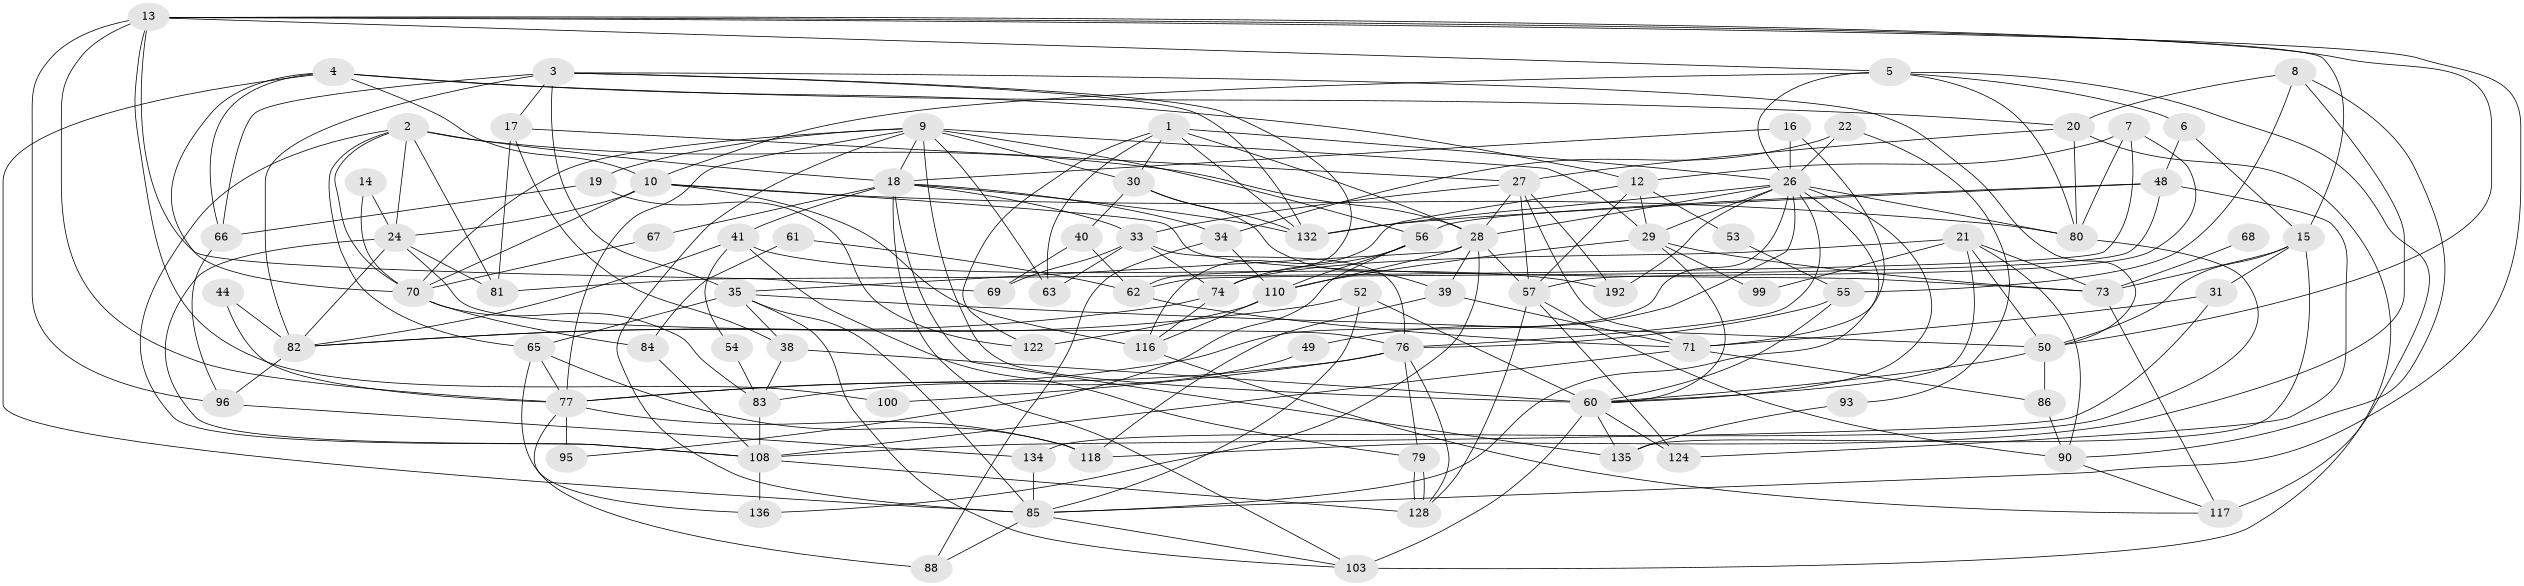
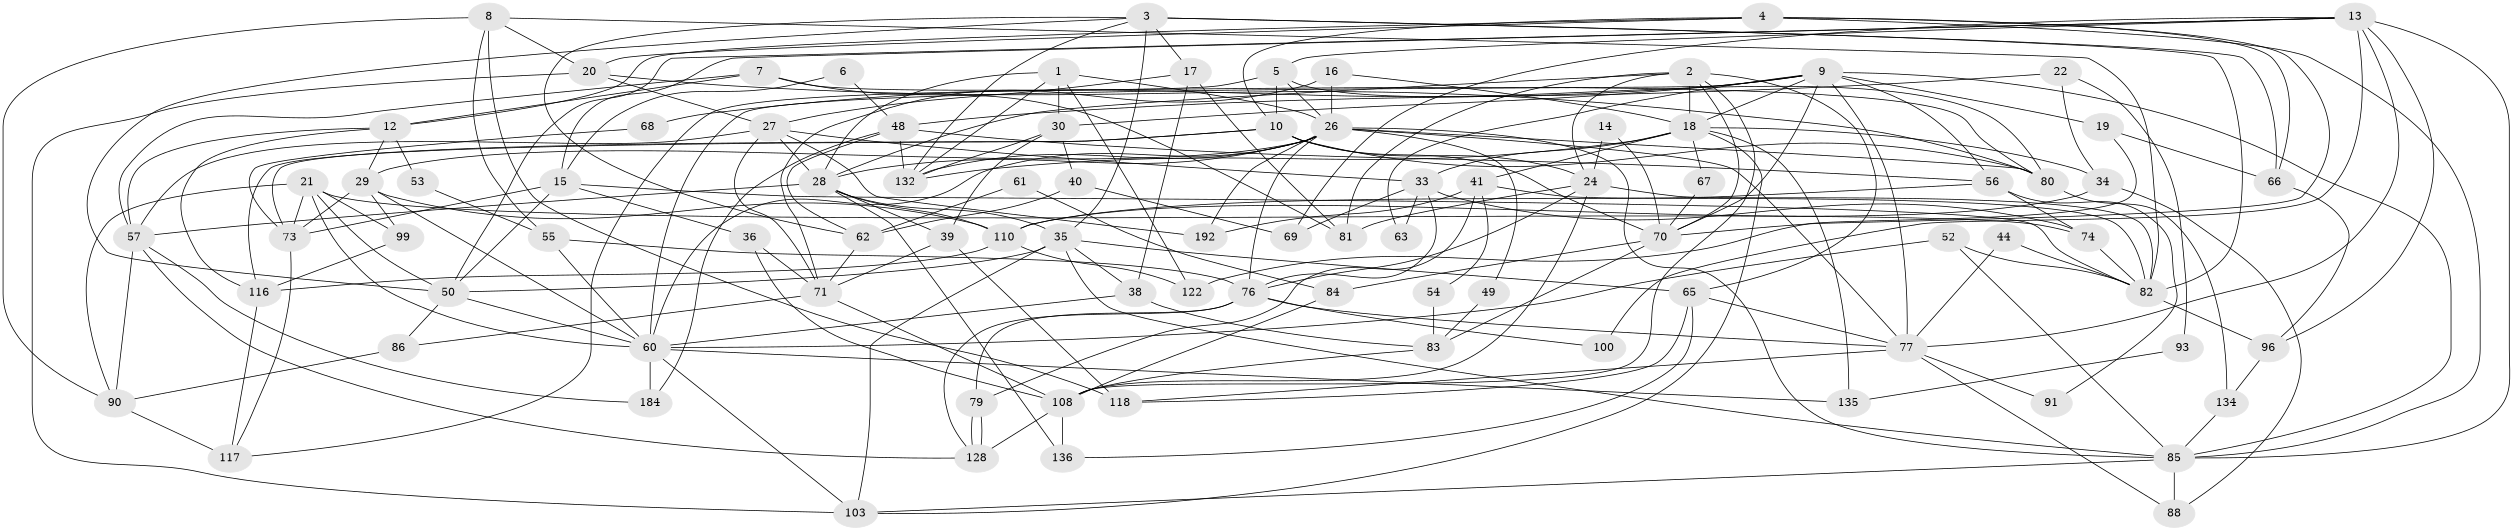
none -> (1286, 36)
(2041, 88) -> none
(1281, 150) -> (1234, 93)
(1815, 158) -> (1283, 101)
(1076, 191) -> none
(2216, 293) -> (750, 238)
(1182, 320) -> (332, 265)
(2103, 440) -> (1208, 199)
(567, 458) -> (2052, 403)
(1679, 458) -> (650, 403)
